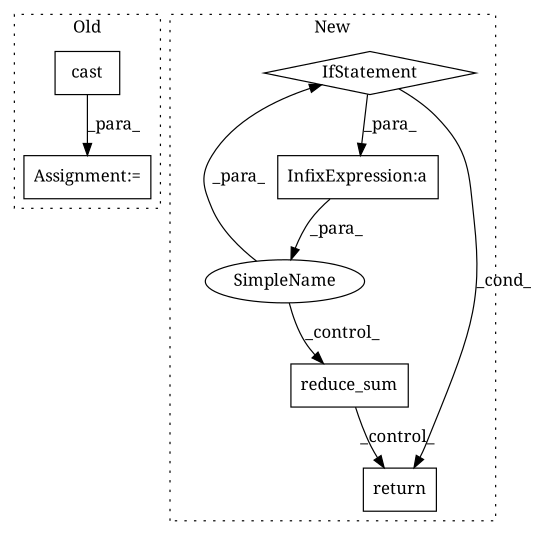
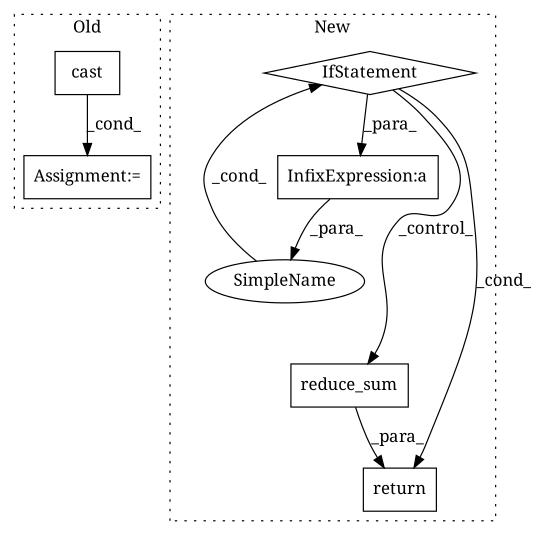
(114, 125) -> (114, 125)
(239, 177) -> (239, 177)
(299, 331) -> (427, 215)
(398, 438) -> (398, 438)
